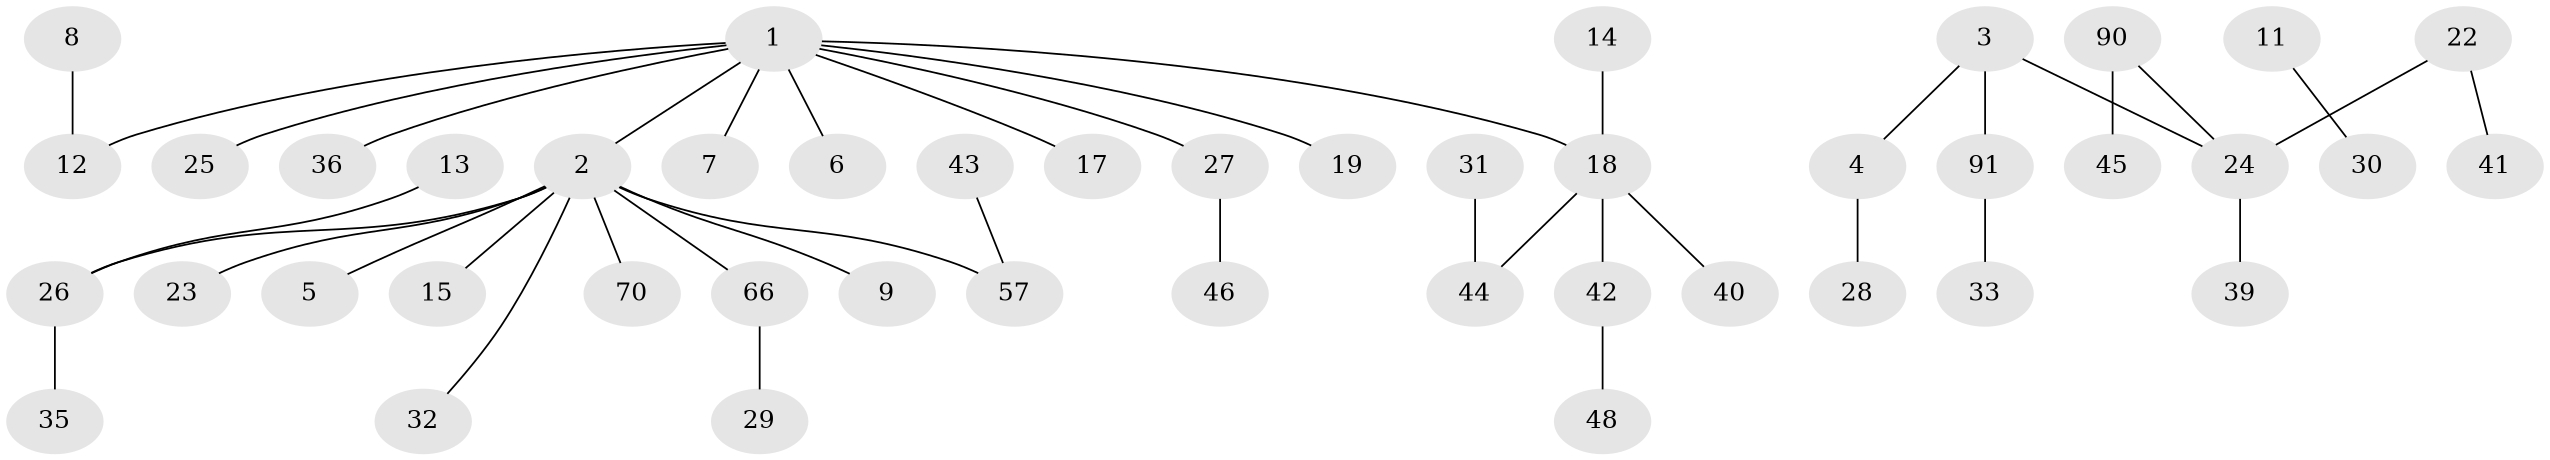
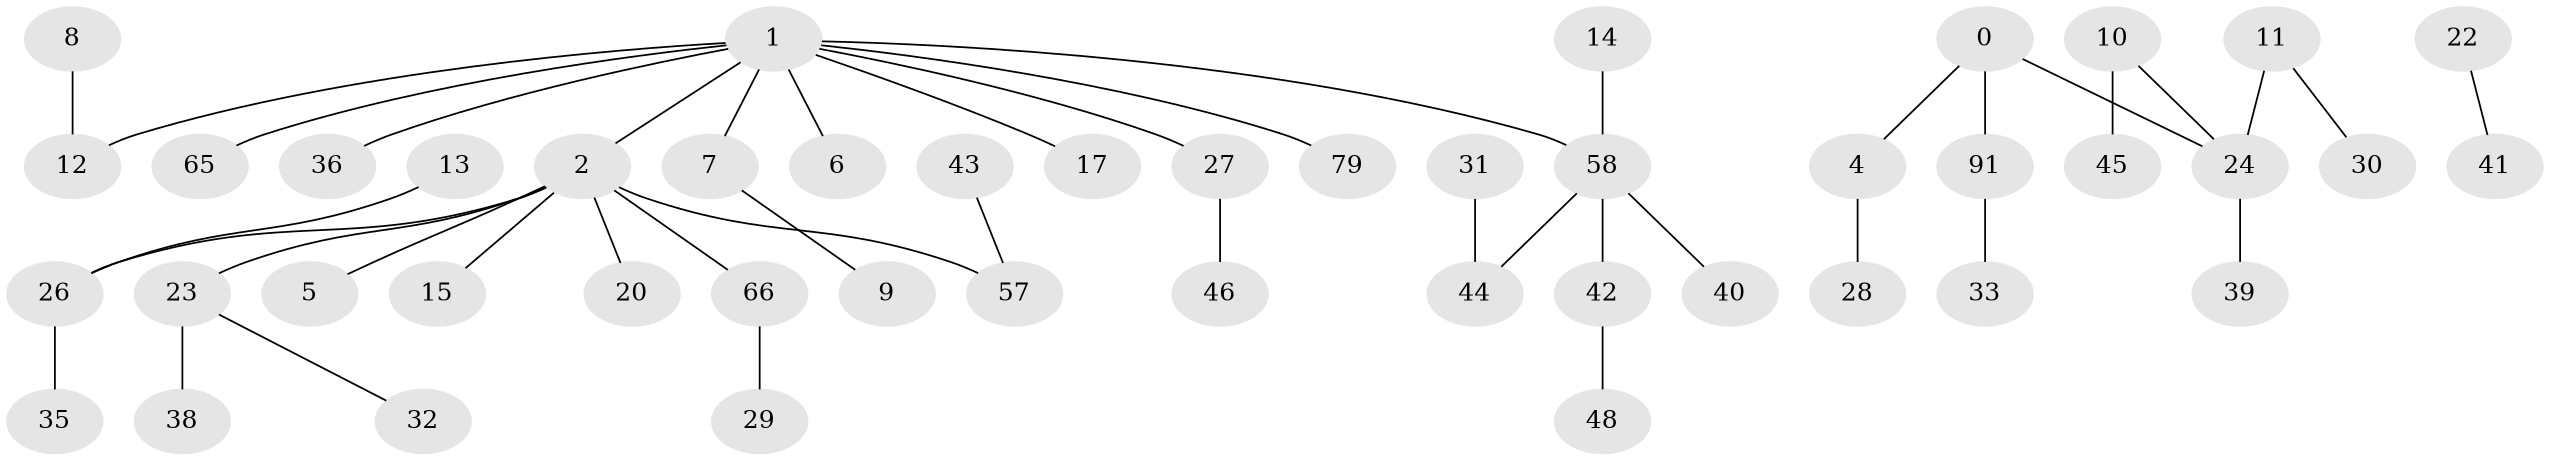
(1985, 39) -> (1985, 39)
(2113, 39) -> (2113, 39)
(2352, 103) -> (2256, 103)
(200, 166) -> (200, 166)
(1348, 166) -> (1348, 166)
(1603, 166) -> (1603, 166)
(747, 234) -> (779, 216)
(632, 294) -> (632, 294)
(517, 301) -> (303, 358)
none -> (182, 421)
